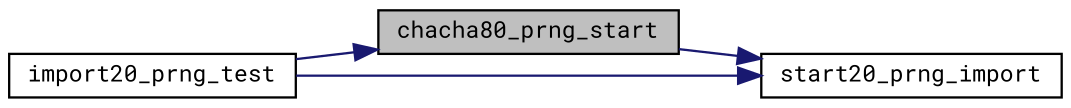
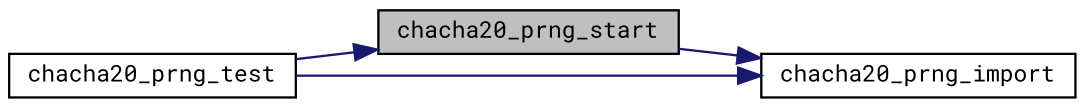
(529, 32) -> (529, 32)
(152, 76) -> (152, 76)
(911, 76) -> (918, 76)
